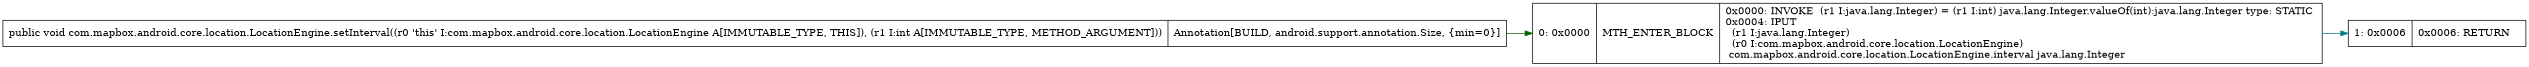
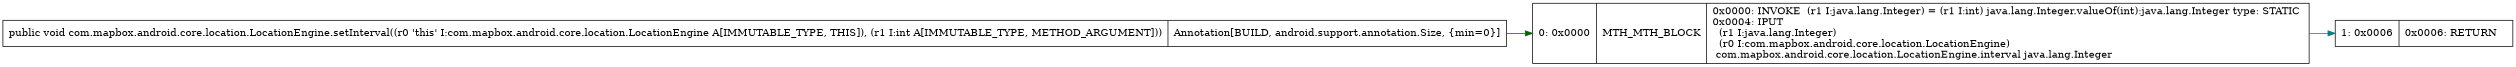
(1658, 33) -> (1652, 33)
